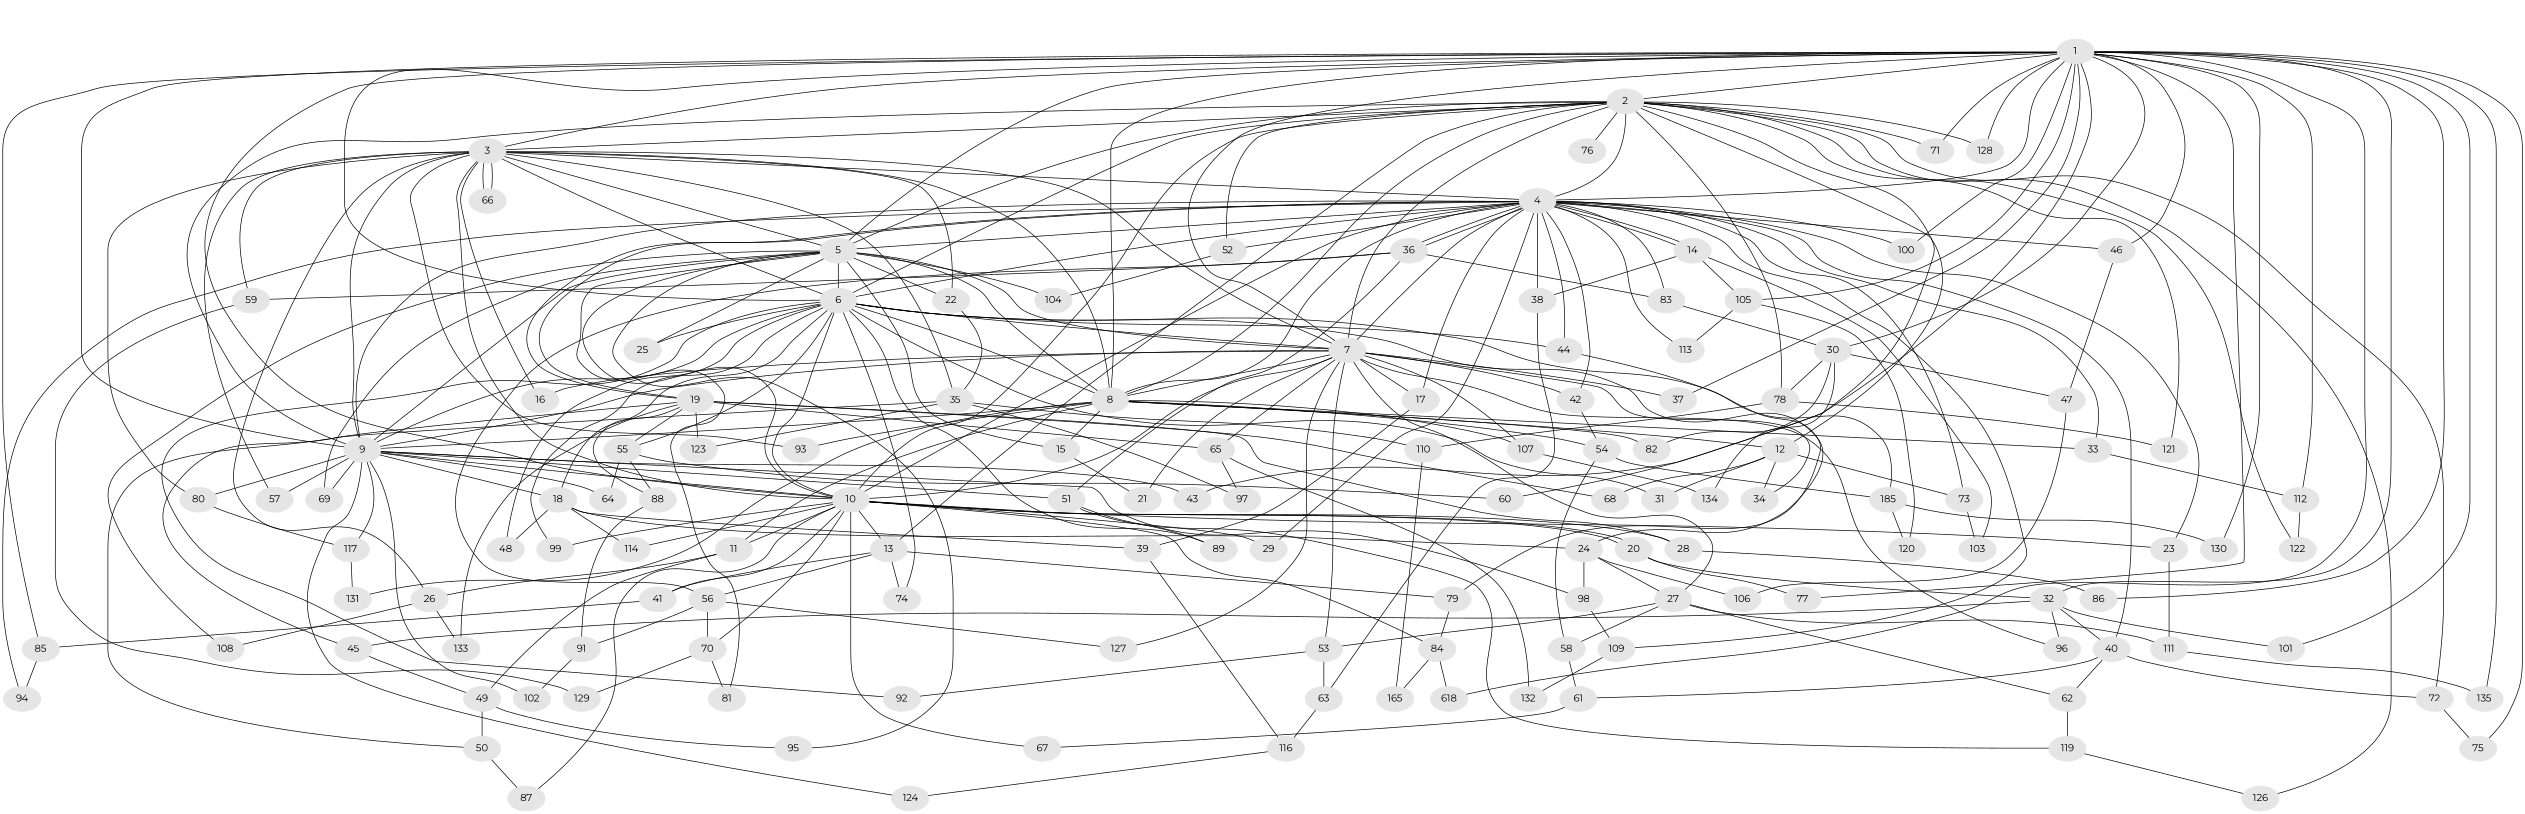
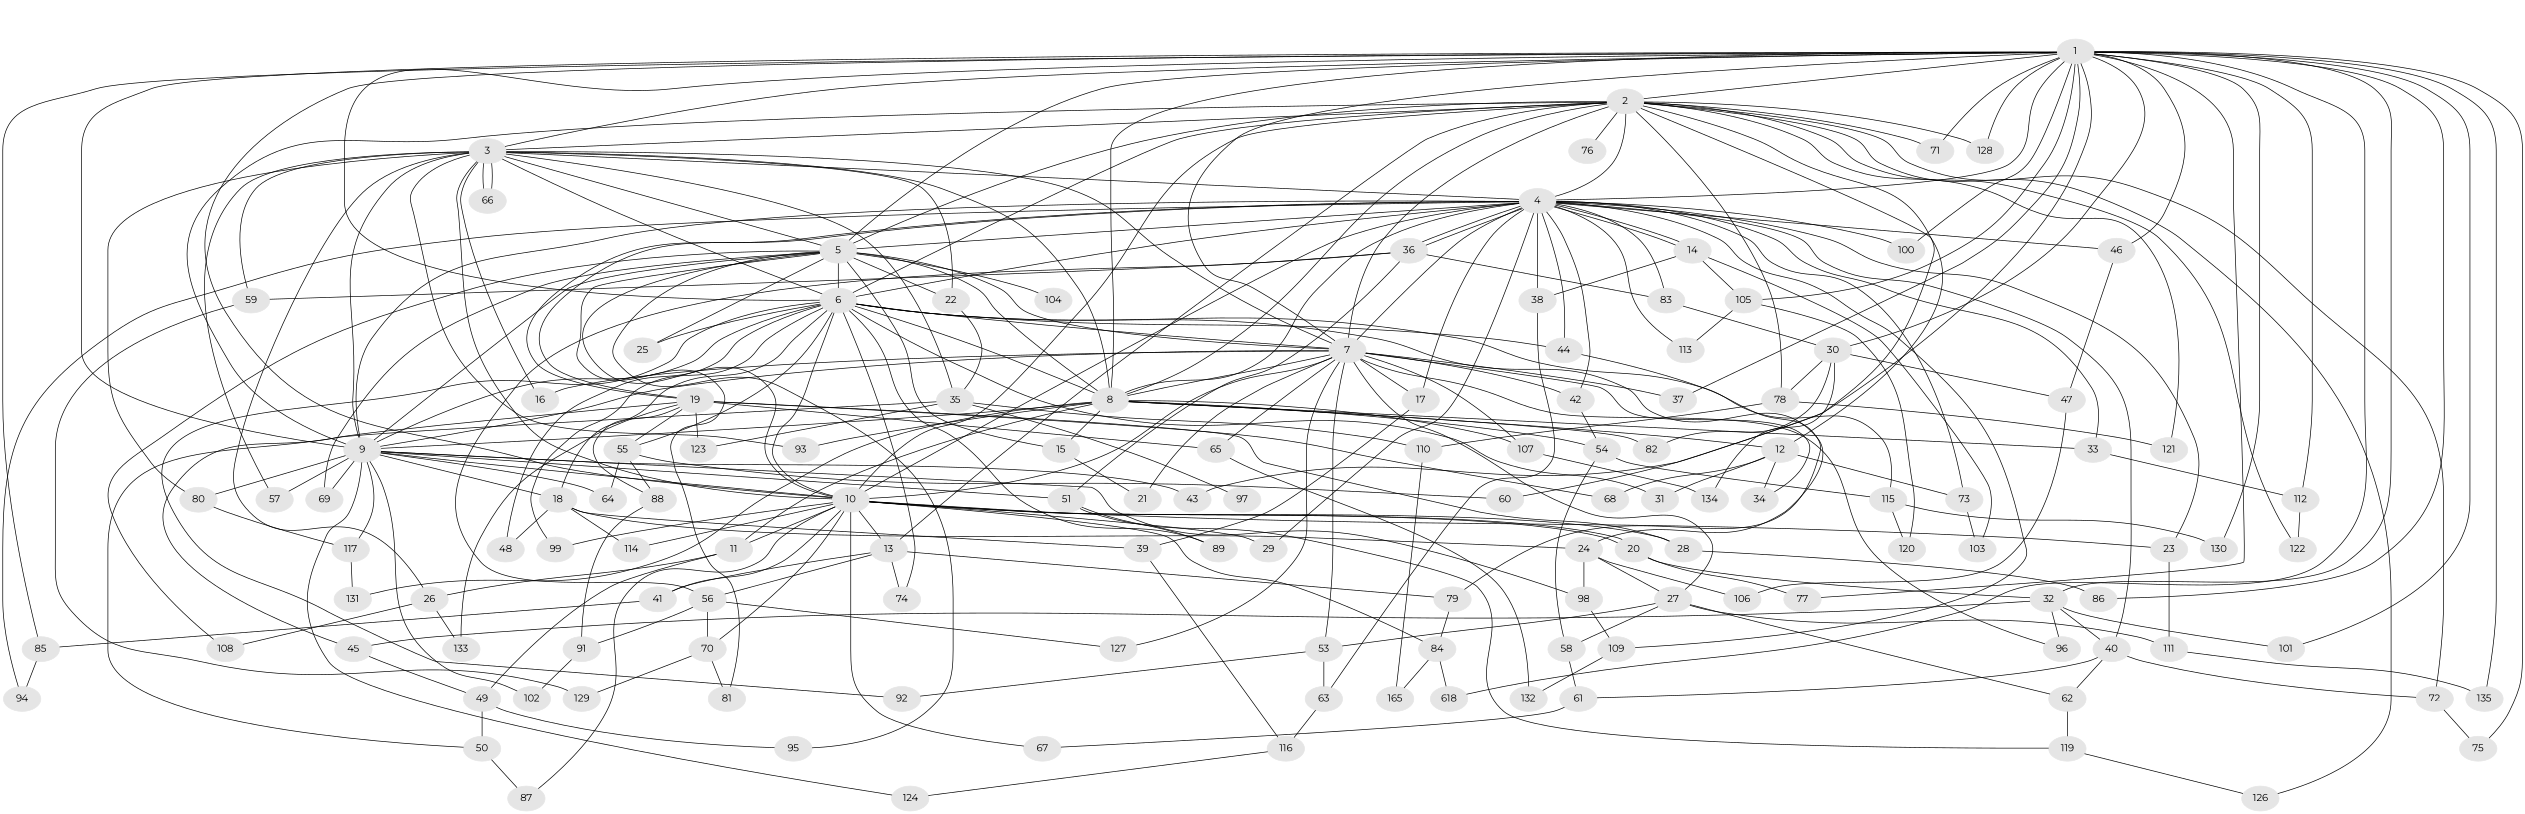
(1228, 251) -> none
(1229, 475) -> none
(1888, 500) -> (1888, 500)
